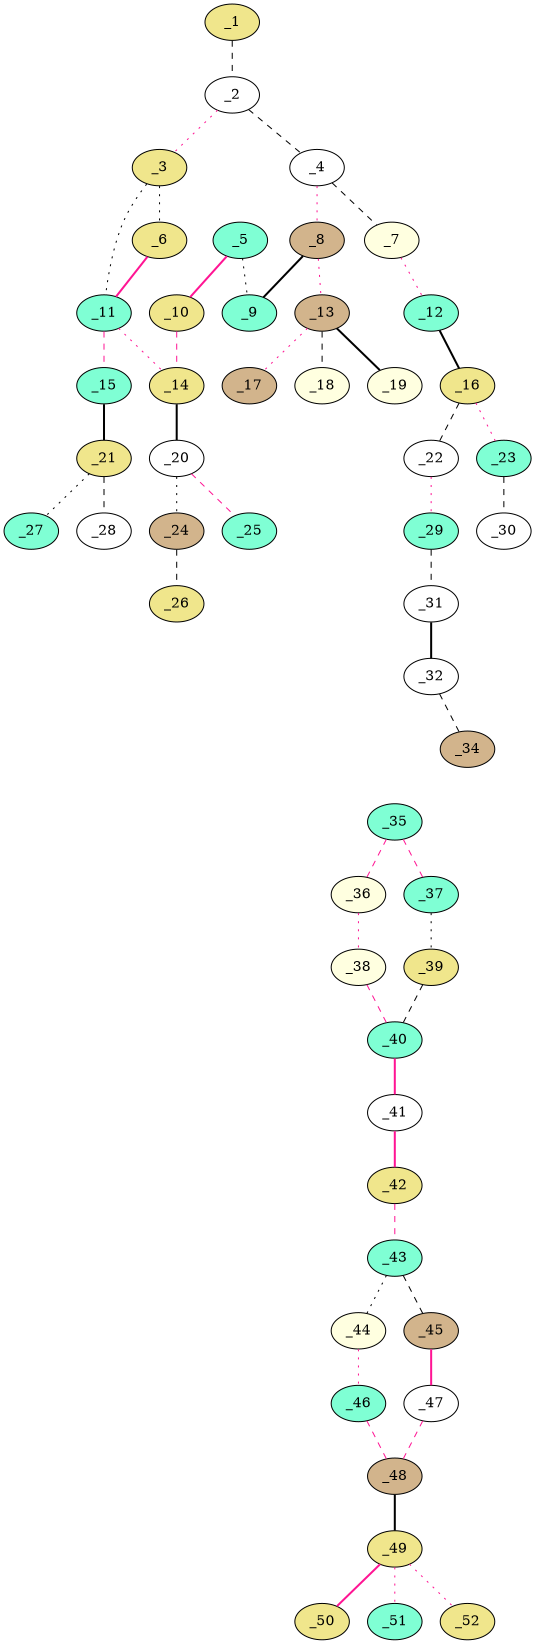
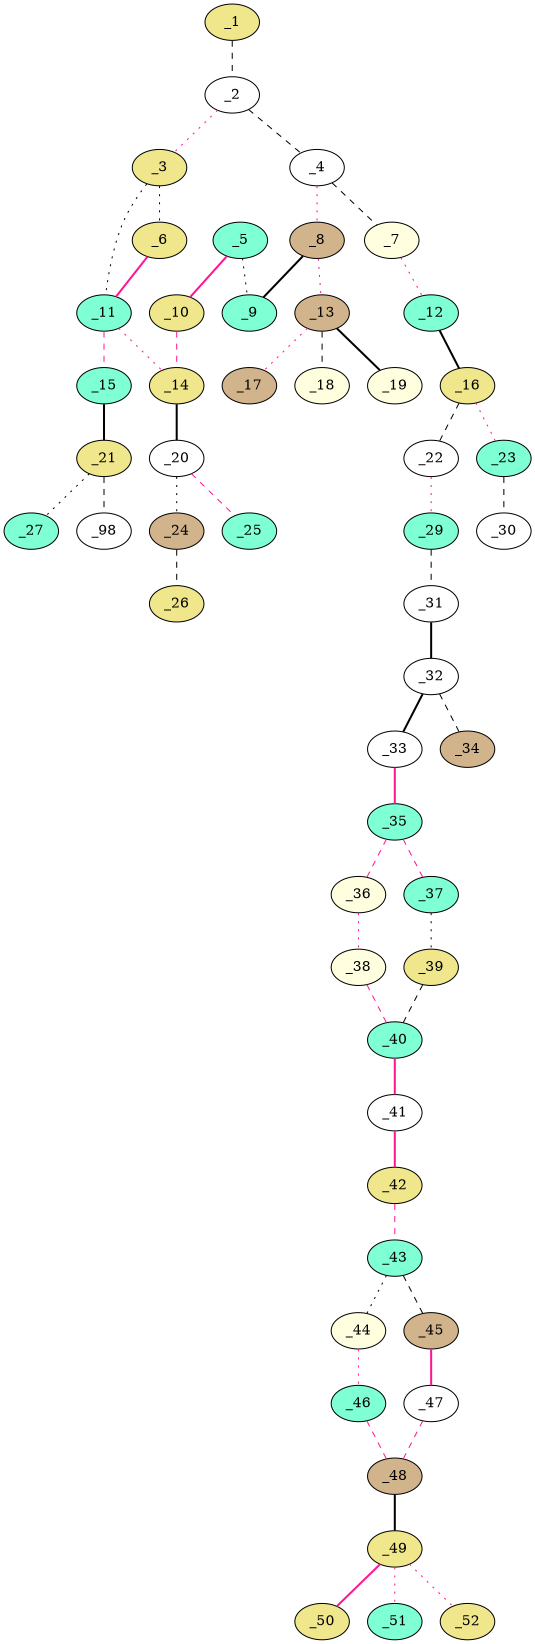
(104, 531) -> (104, 531)
none -> (395, 749)
